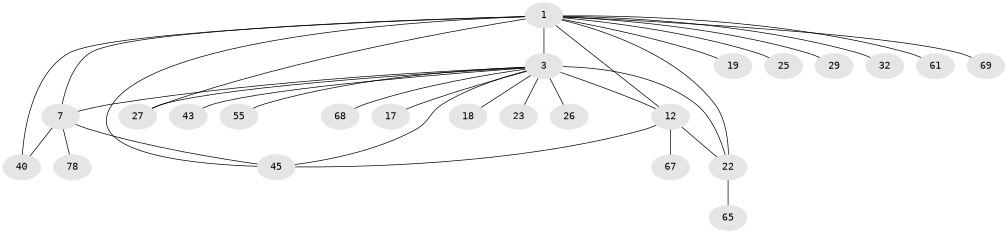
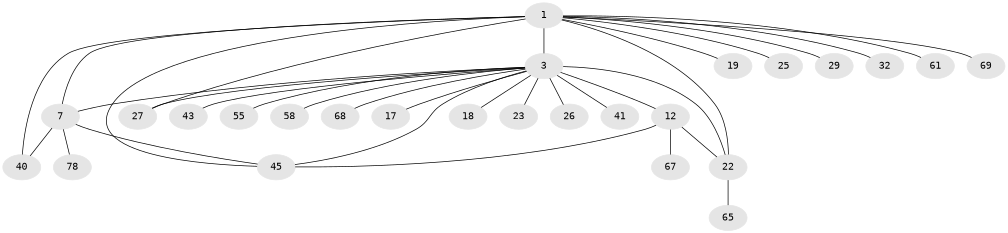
(607, 66) -> none
none -> (290, 117)
none -> (620, 117)
